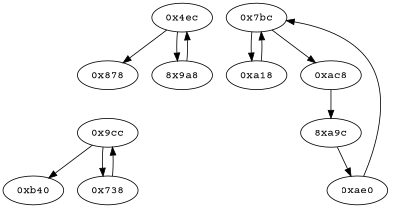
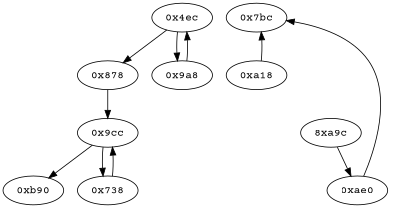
(251, 42) -> none
(182, 75) -> (182, 75)
(331, 75) -> none
none -> (108, 100)
(33, 190) -> (33, 190)
